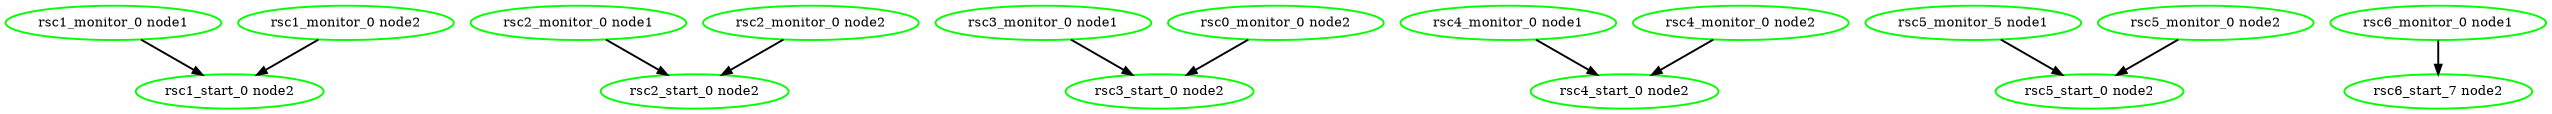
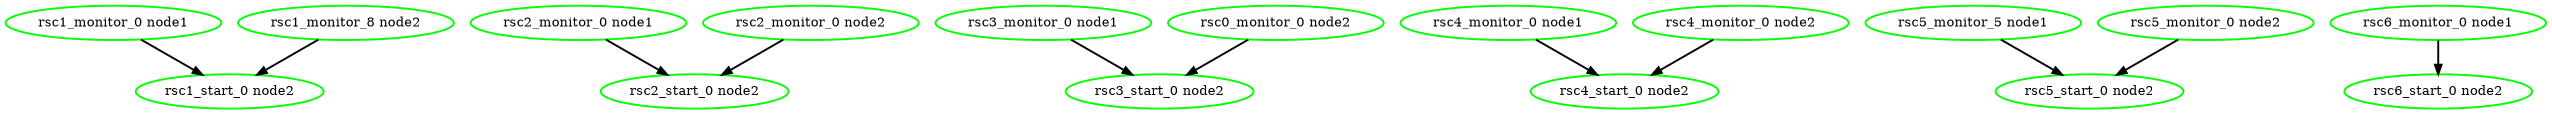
(346, 23) -> (346, 23)
(2438, 91) -> (2438, 91)
